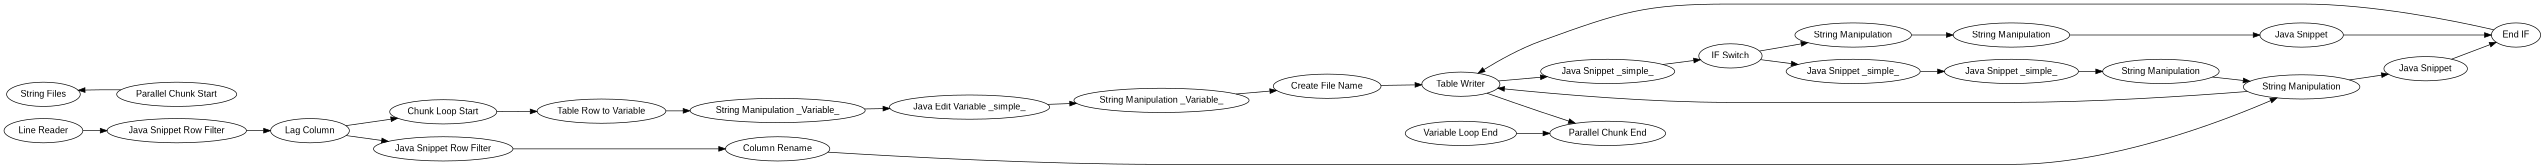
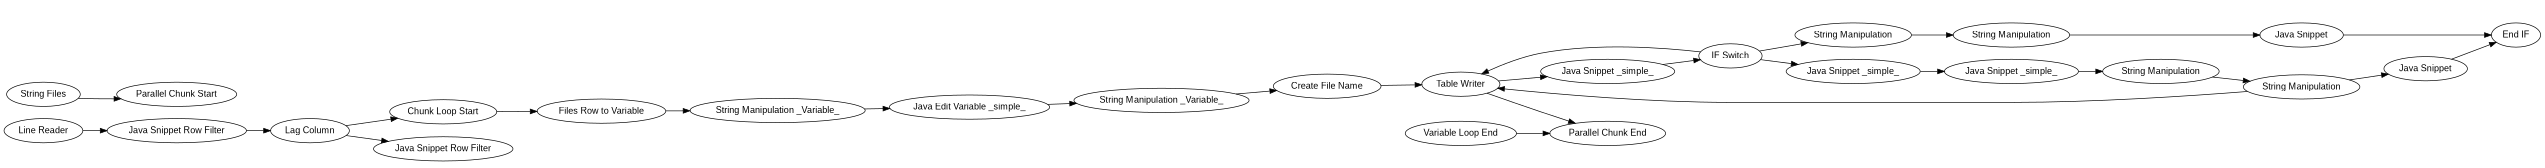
(1984, 4) -> (1593, 48)
(103, 90) -> (96, 99)
(601, 111) -> (601, 111)
(778, 149) -> none
